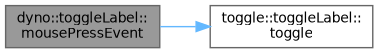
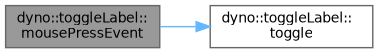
(291, 27) -> (291, 27)
